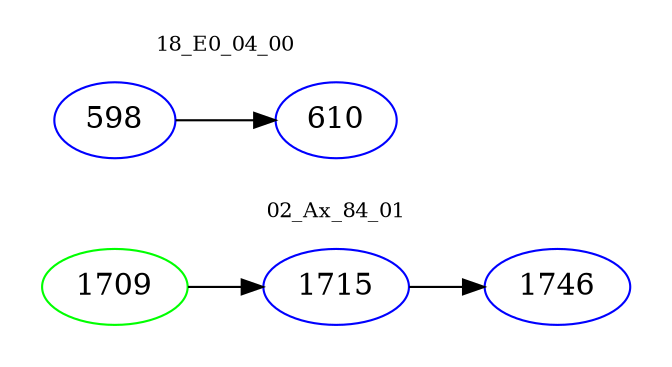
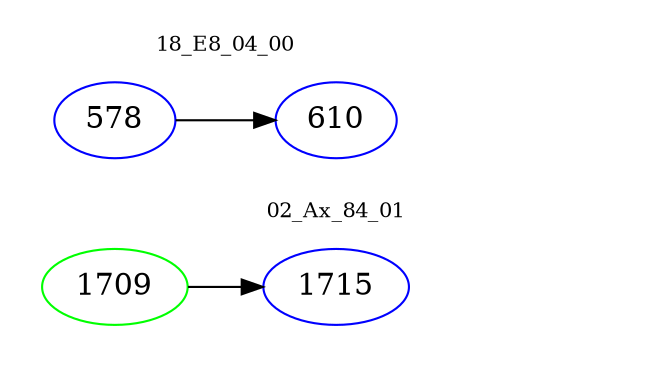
(226, 45) -> (226, 45)
(115, 120) -> (115, 120)
(557, 287) -> none
